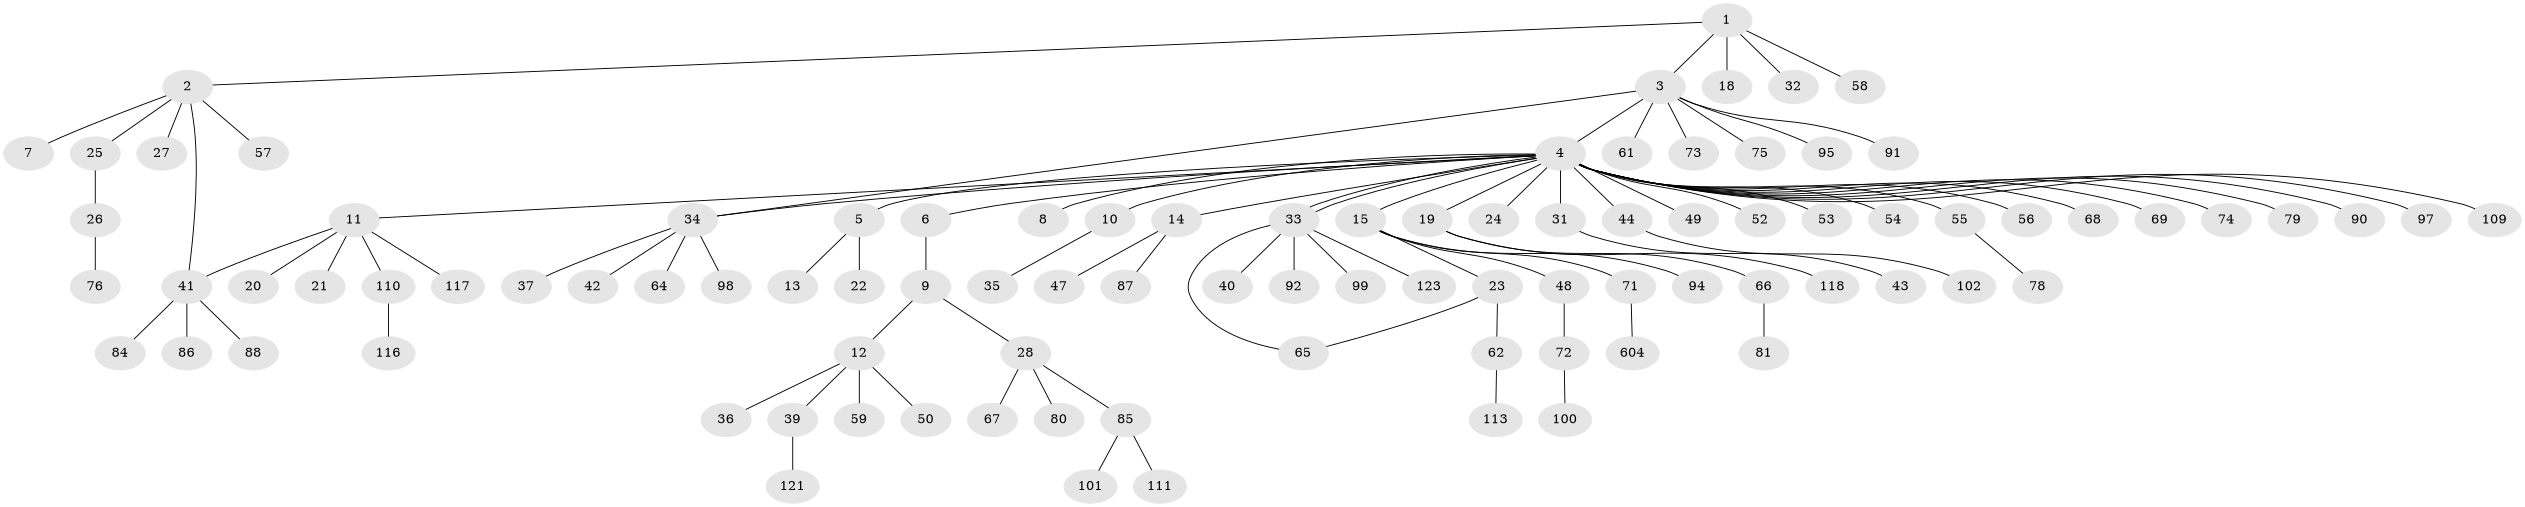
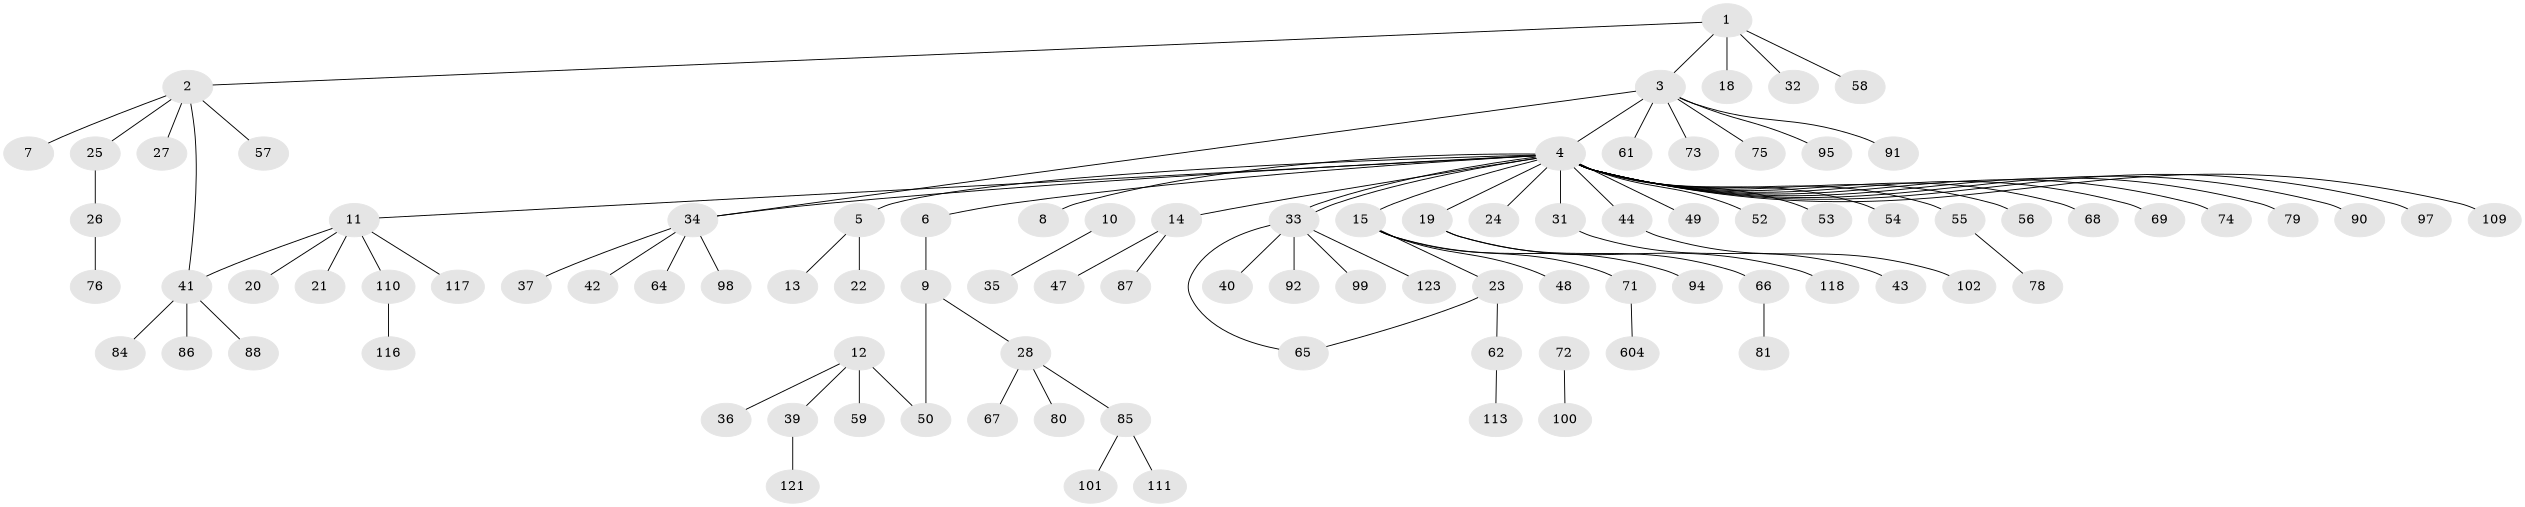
(1330, 168) -> none
(893, 320) -> (926, 353)
(1564, 320) -> none
